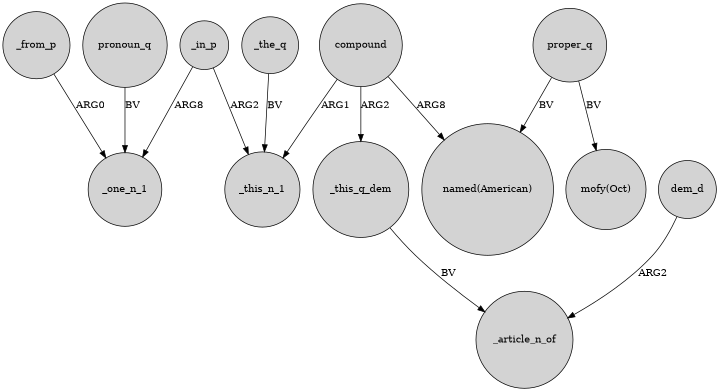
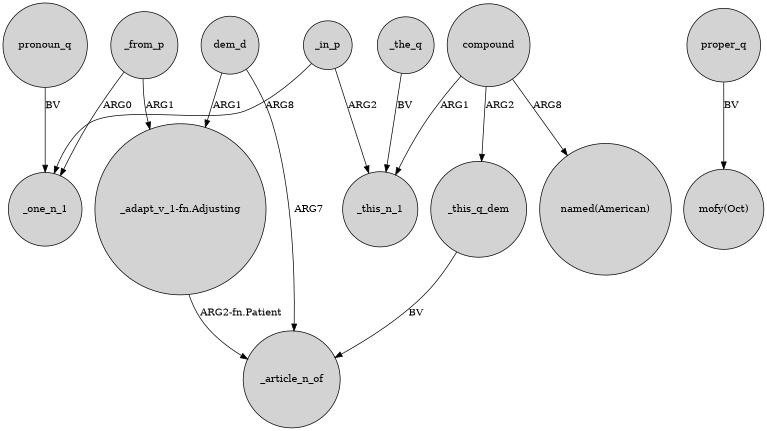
(538, 102) -> none
none -> (180, 209)
(653, 273) -> (309, 209)
